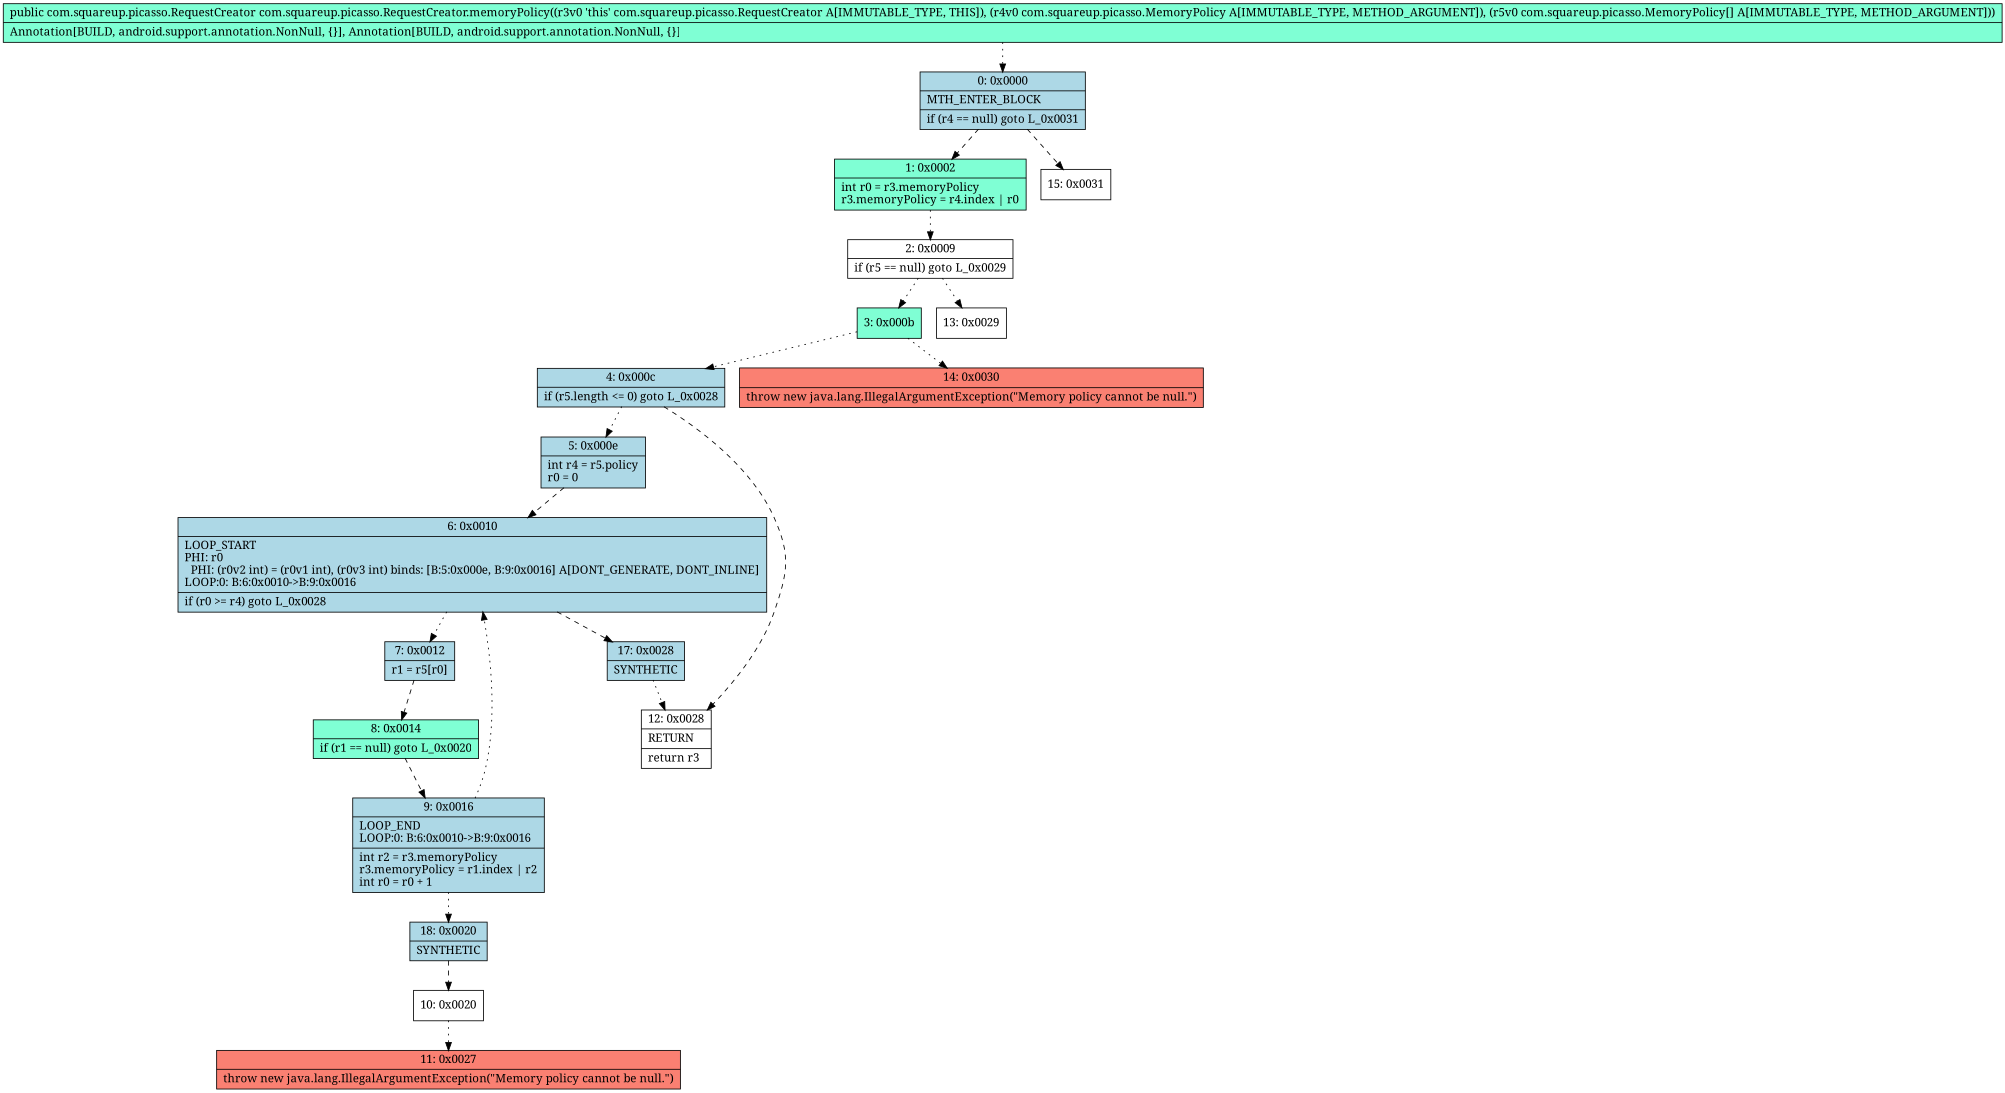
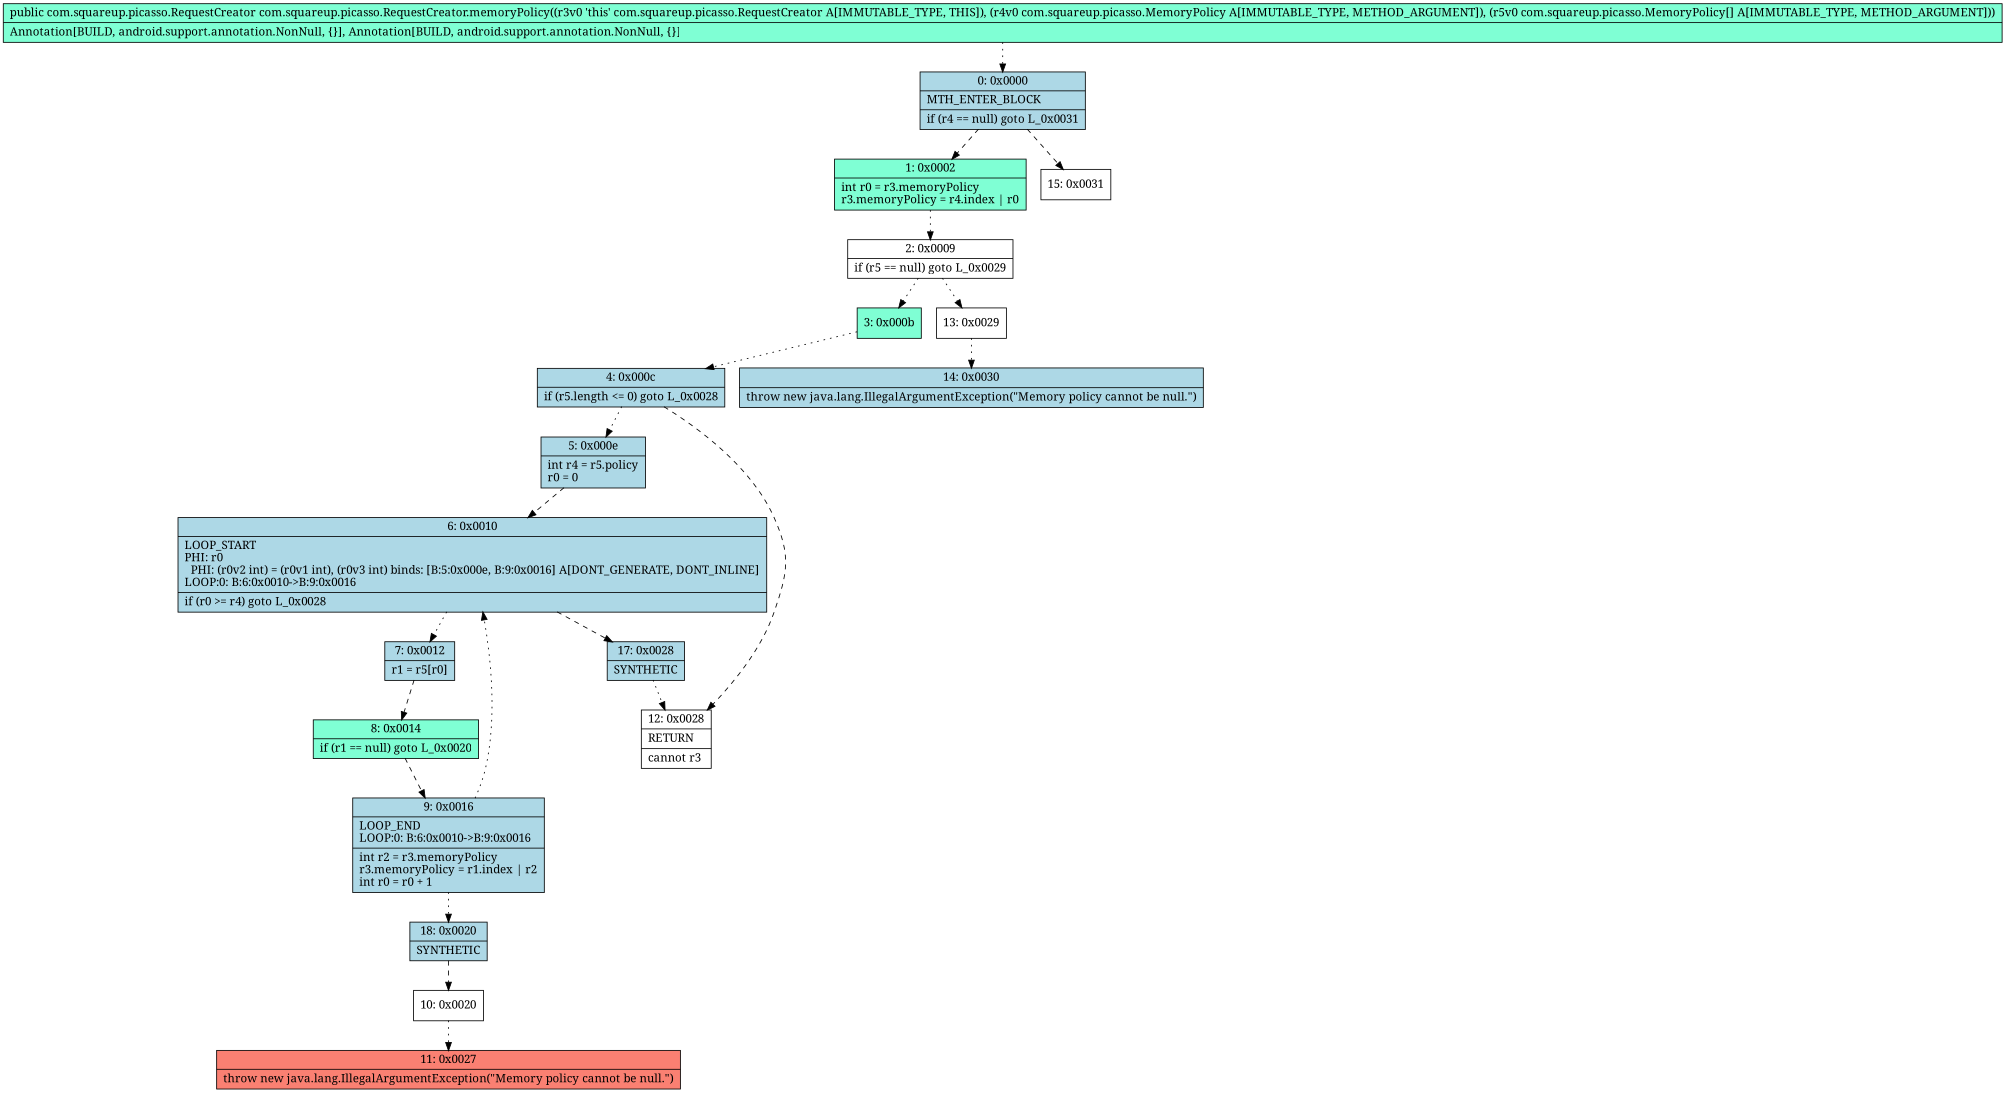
(924, 351) -> (971, 349)
(971, 388) -> (971, 388)
(674, 758) -> (675, 758)
